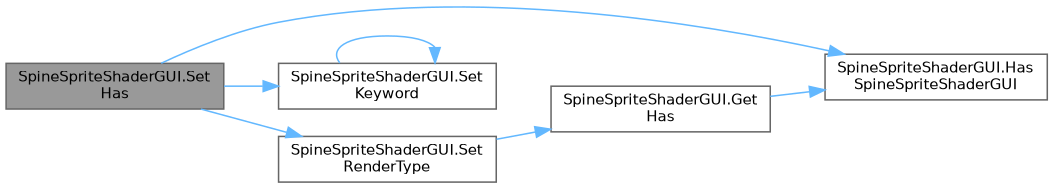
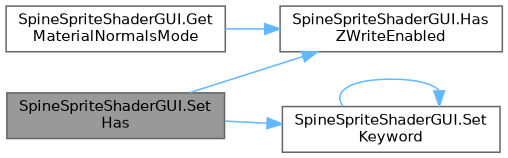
(936, 77) -> (391, 29)
(661, 109) -> (116, 29)
(387, 159) -> none
